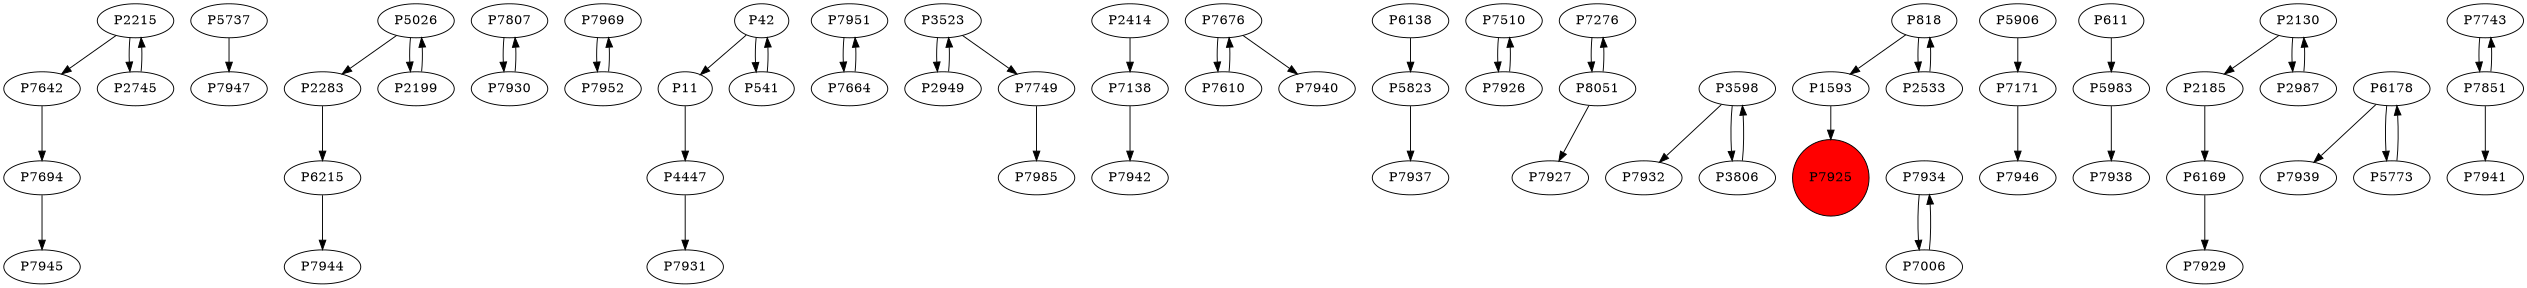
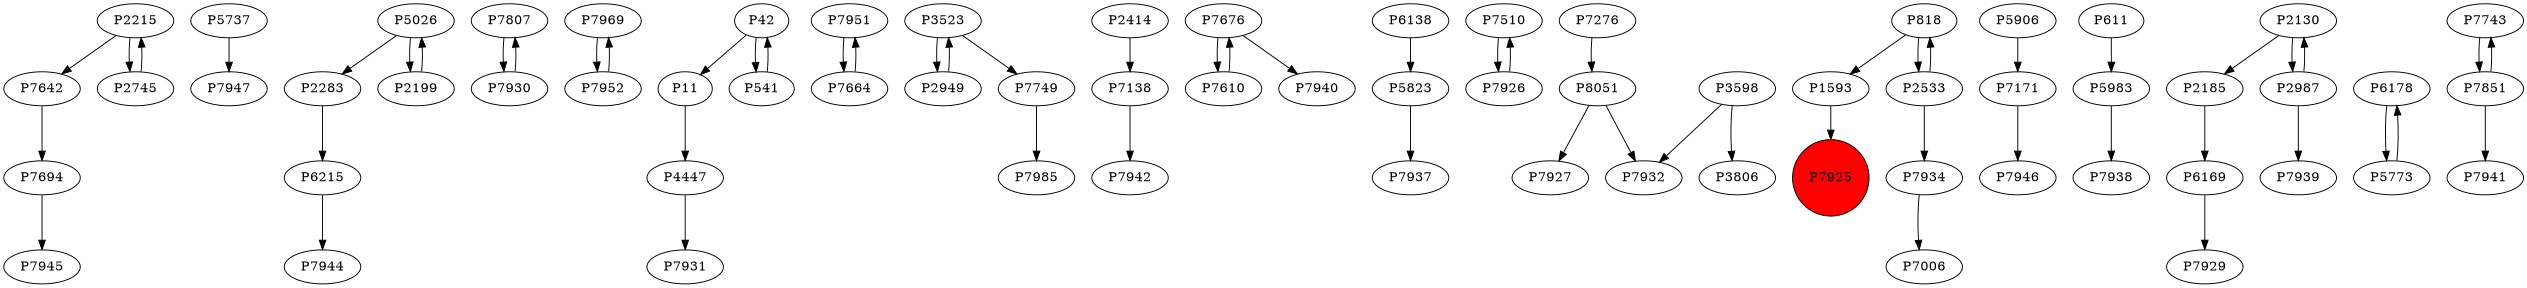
(1604, 59) -> (1618, 129)
(2349, 130) -> (2298, 129)
(1744, 138) -> none
(1931, 227) -> (1924, 129)
